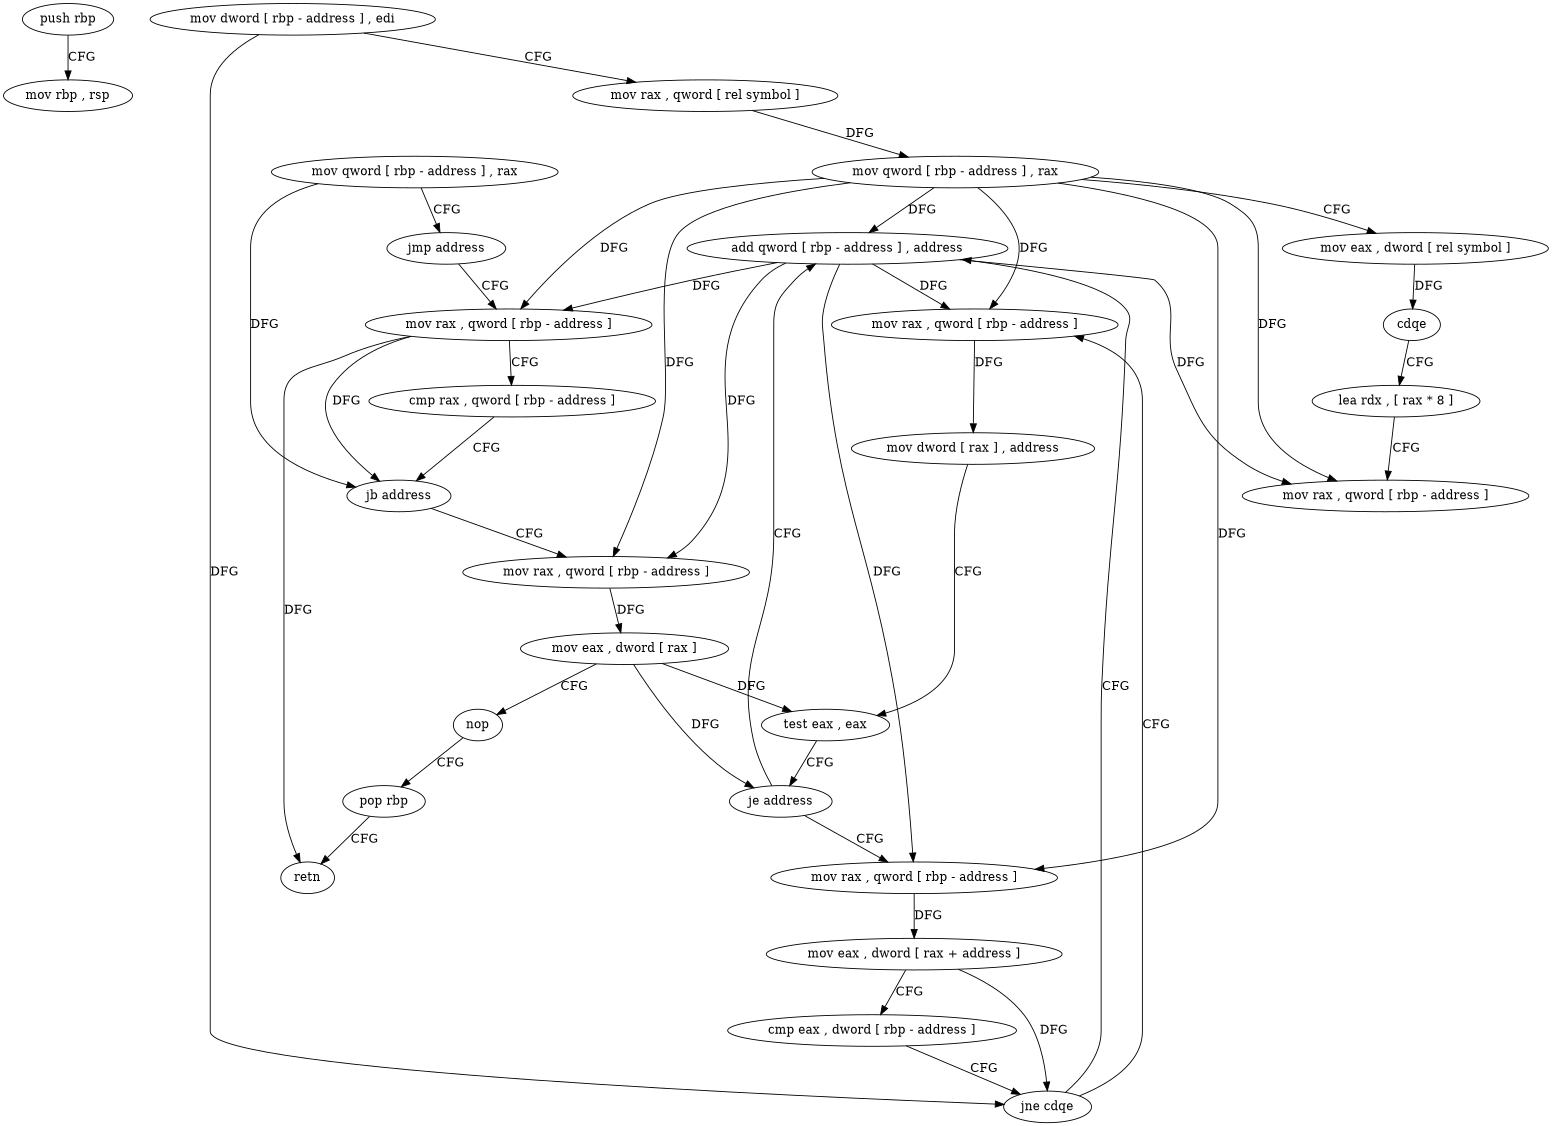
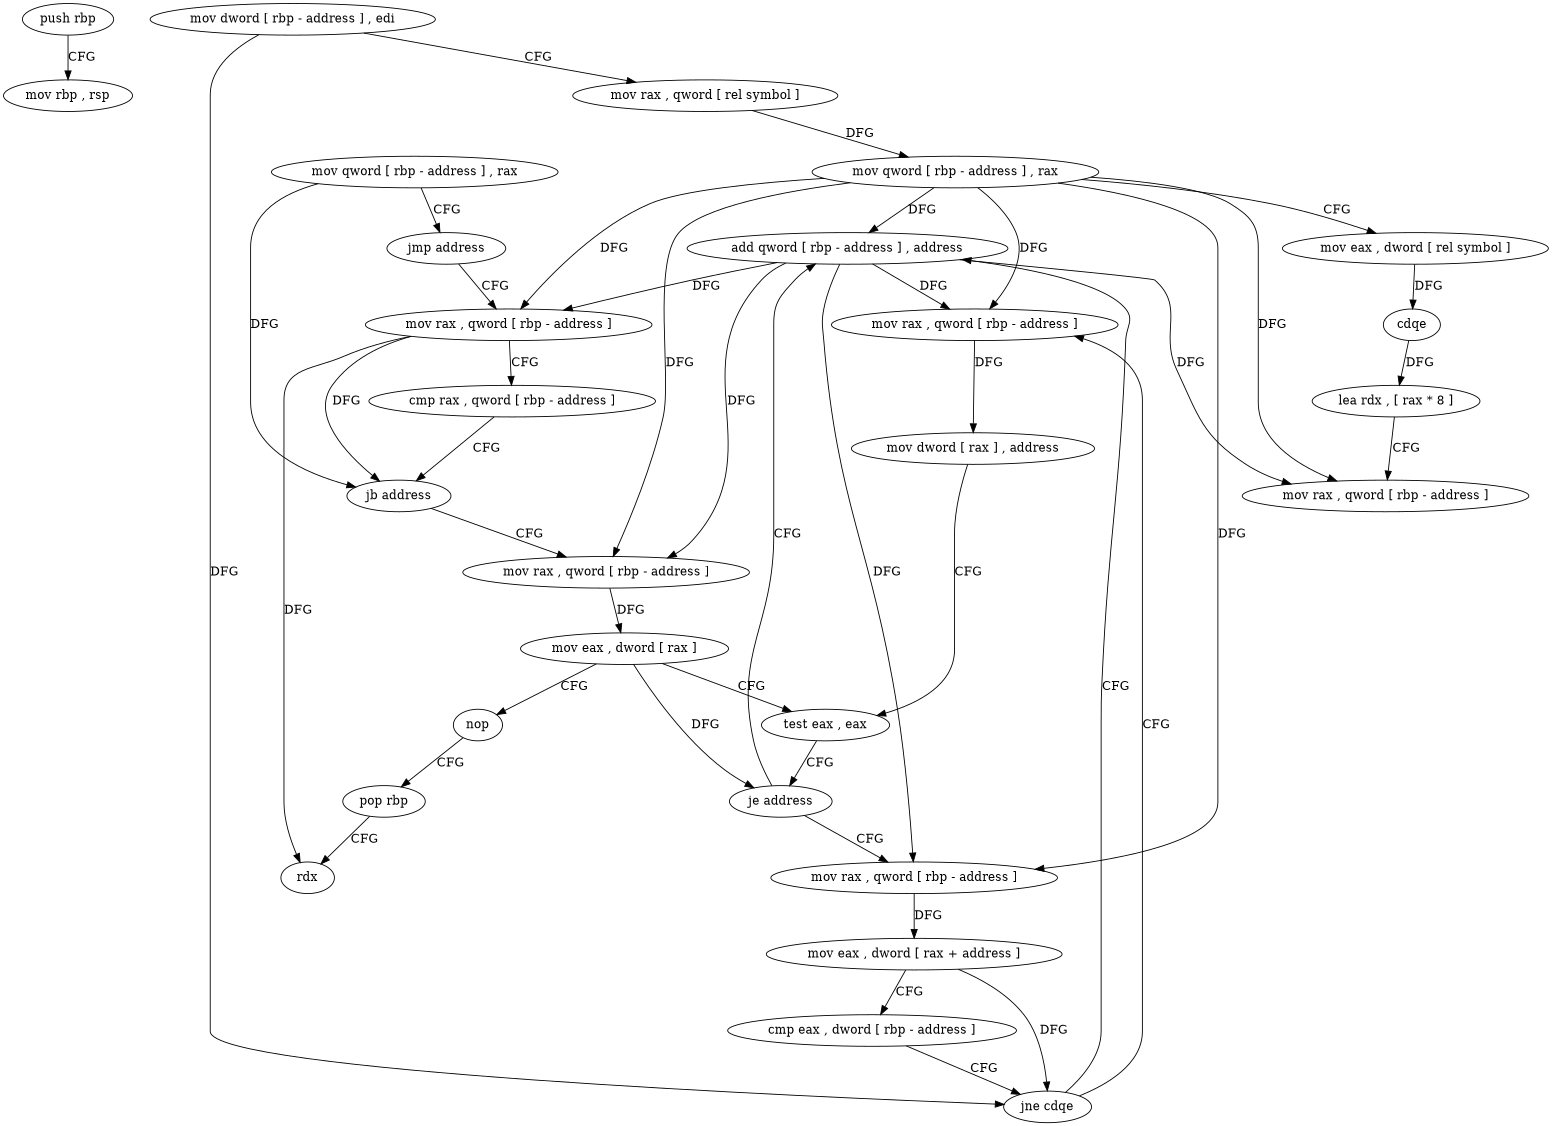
(1420, 363) -> (1420, 363)
(752, 687) -> (752, 687)
(308, 878) -> (308, 878)
